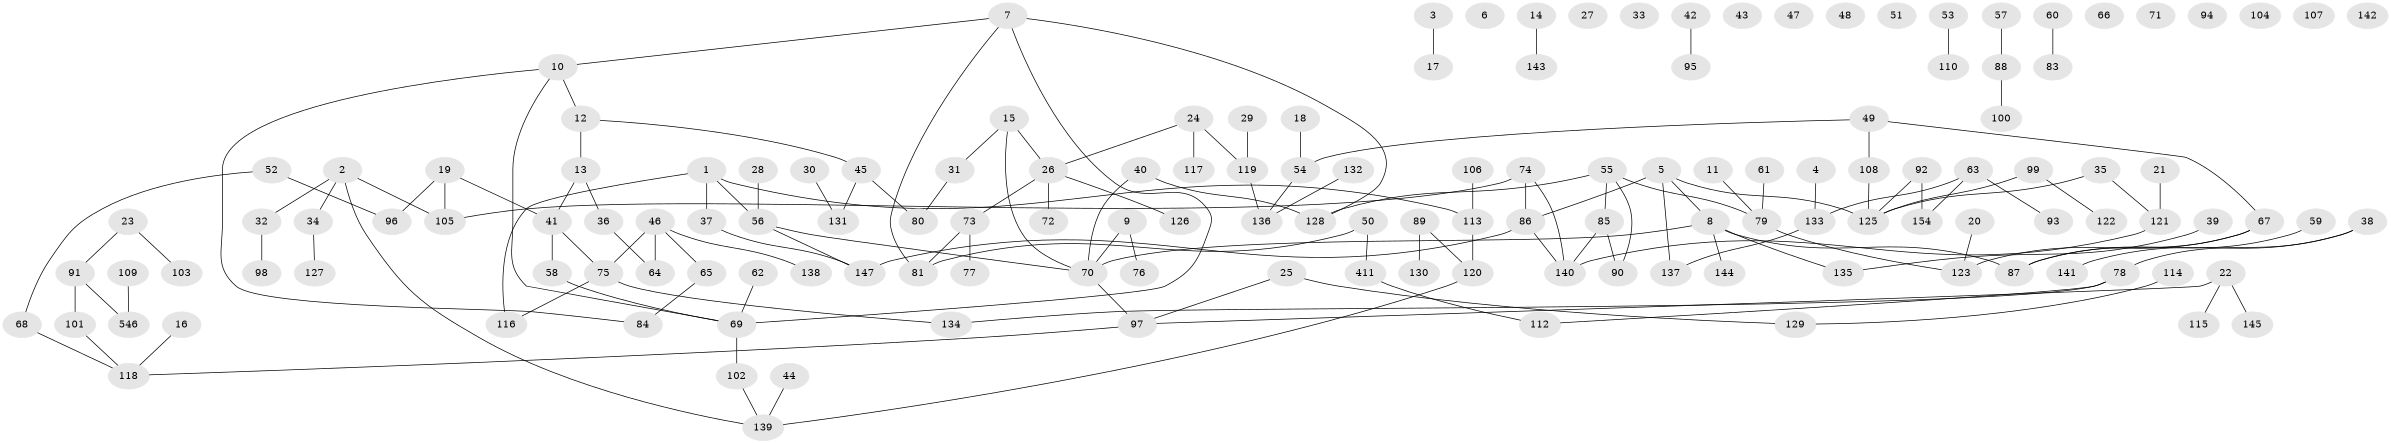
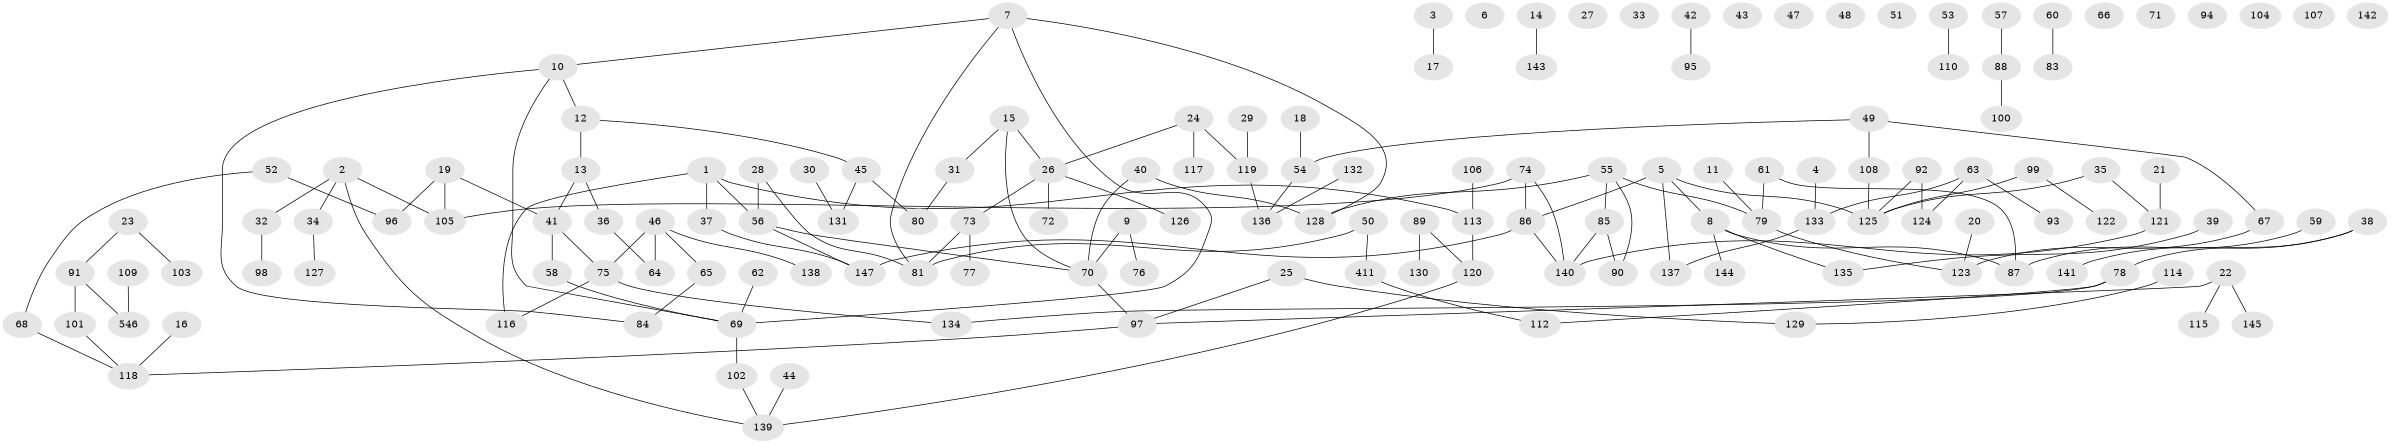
(1922, 222) -> (1922, 222)
(1397, 241) -> none
none -> (823, 242)
(2139, 247) -> (1940, 191)
